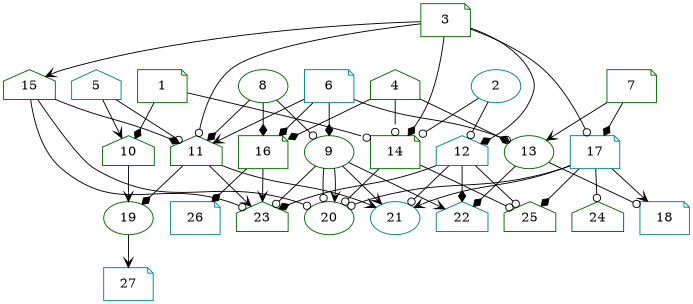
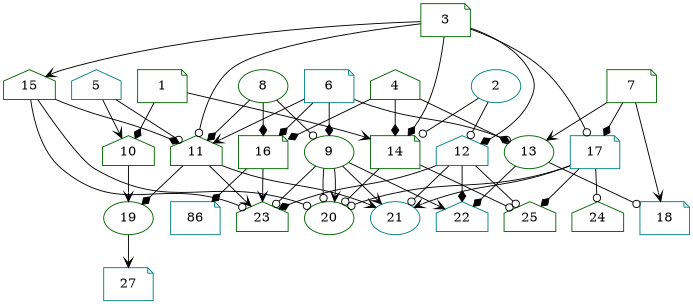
(395, 107) -> (395, 107)
(283, 116) -> (283, 116)
(627, 182) -> (647, 148)
(195, 218) -> (195, 218)
